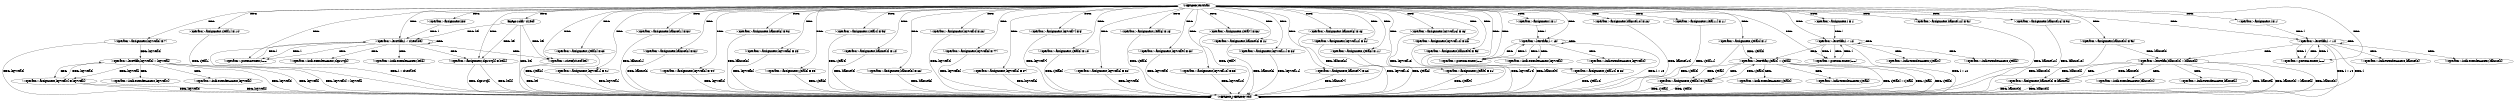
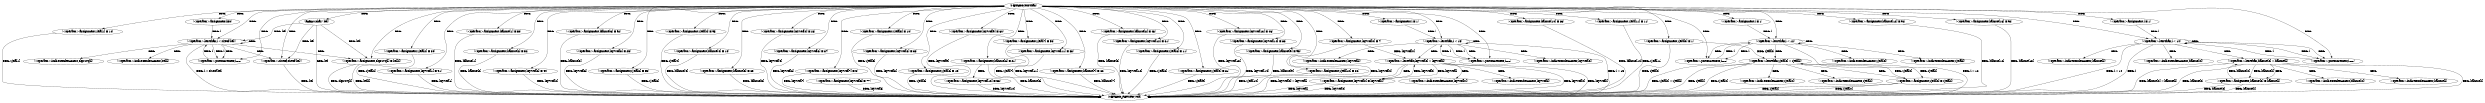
(1025, 10) -> none
(521, 22) -> (317, 22)
(1192, 39) -> (977, 70)
(2107, 42) -> none
none -> (1428, 50)
(1235, 97) -> (1124, 97)
